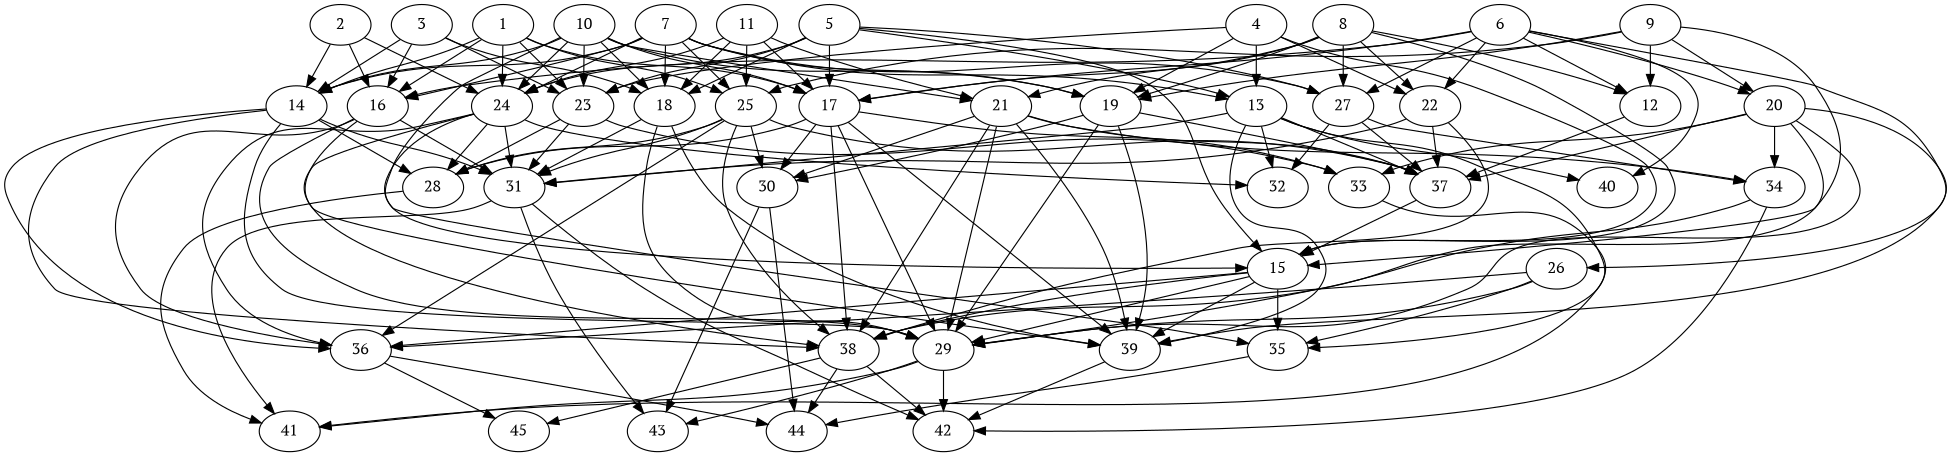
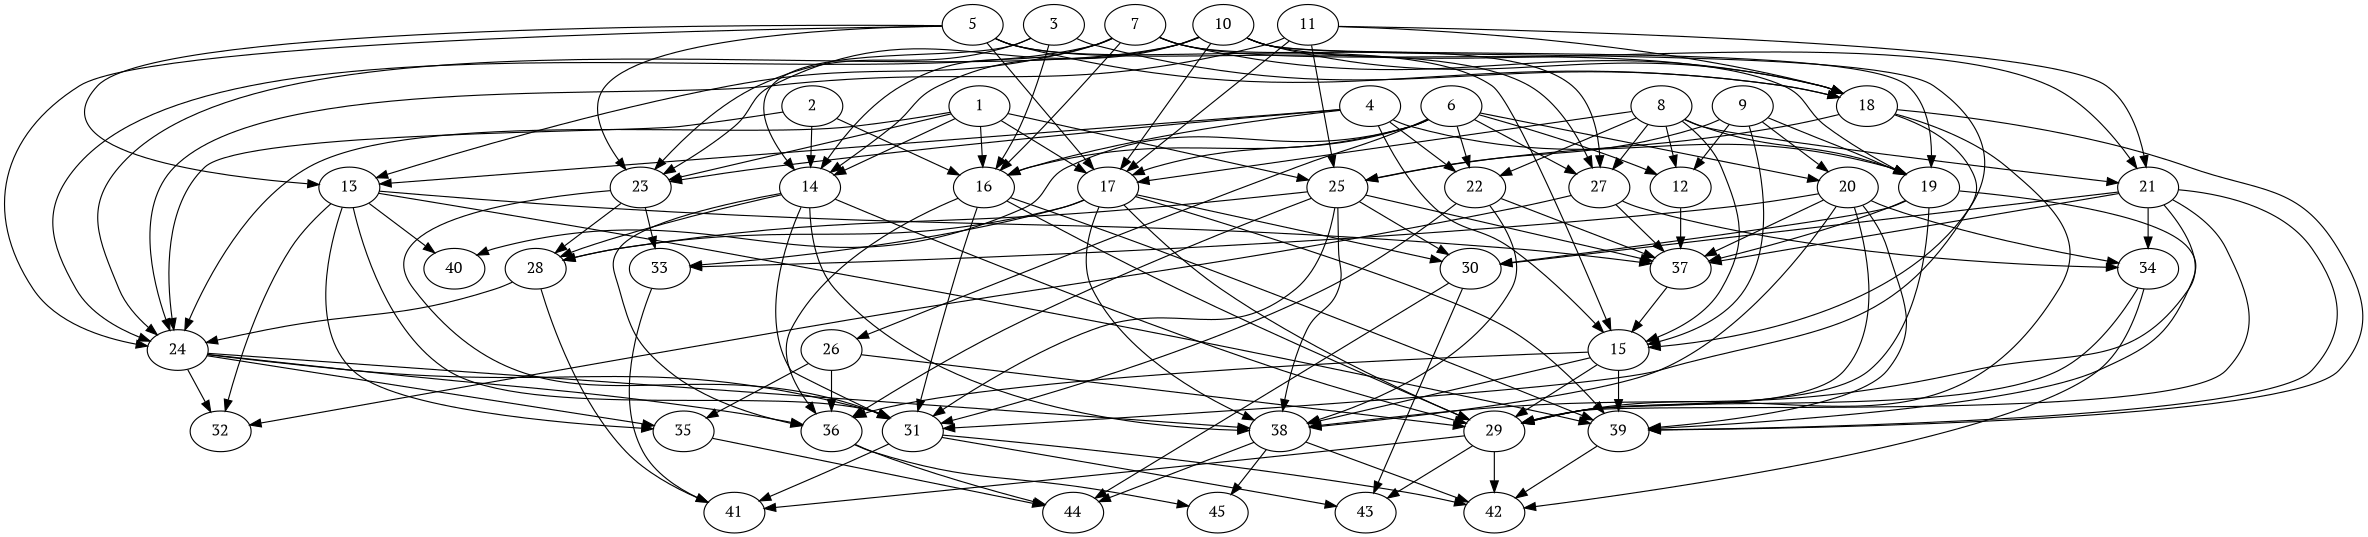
(702, 61) -> (1609, 148)
none -> (1202, 129)
(471, 142) -> (366, 315)
(1278, 305) -> none
